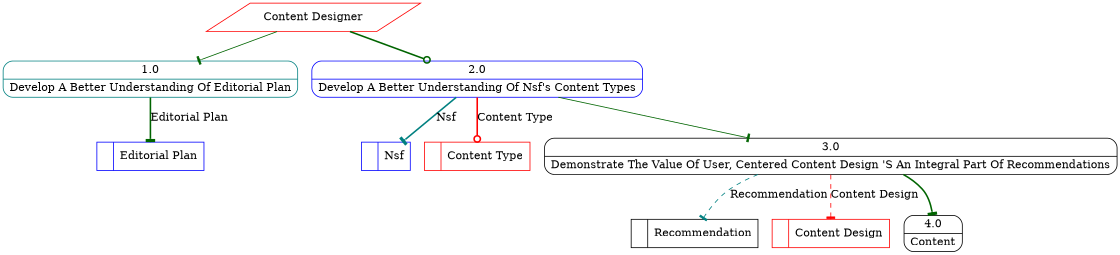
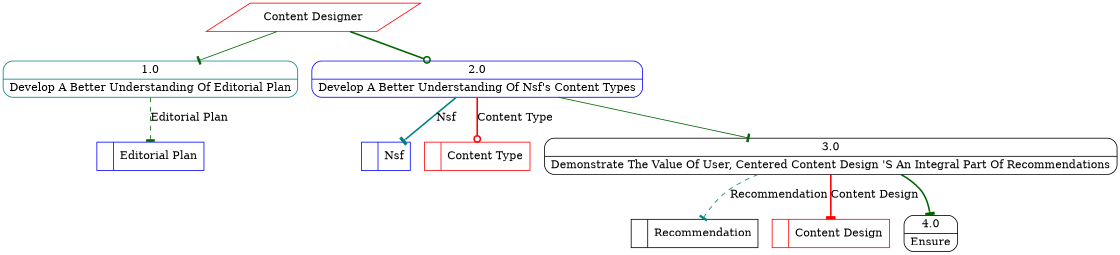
(150, 118) -> (150, 118)
(831, 195) -> (831, 195)
(933, 242) -> (931, 242)
